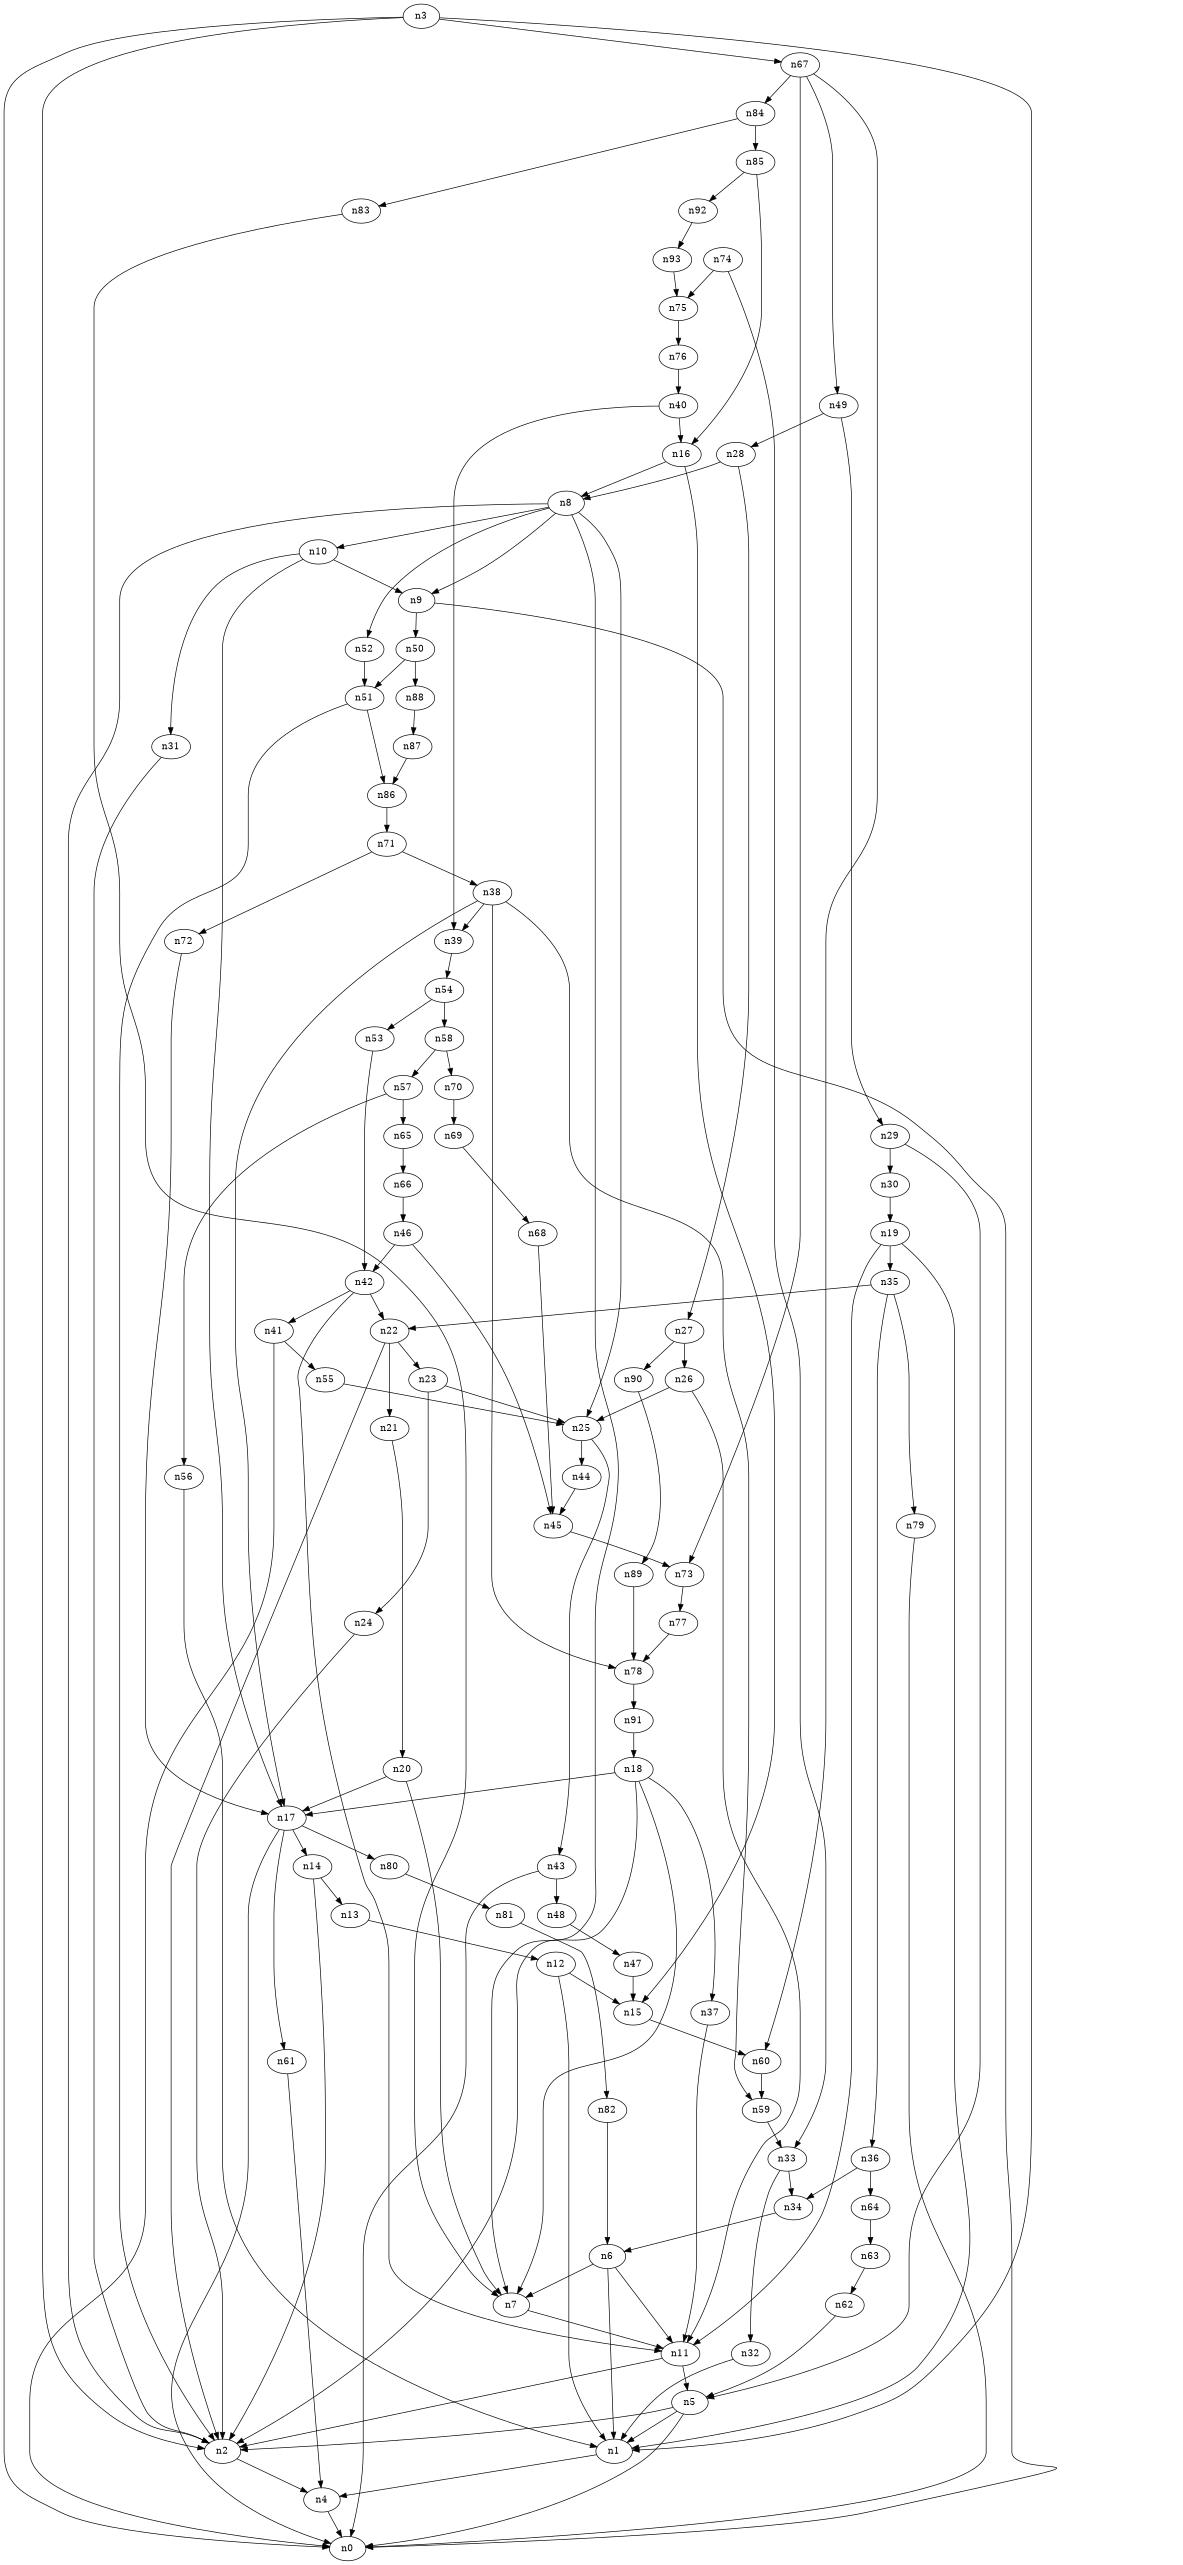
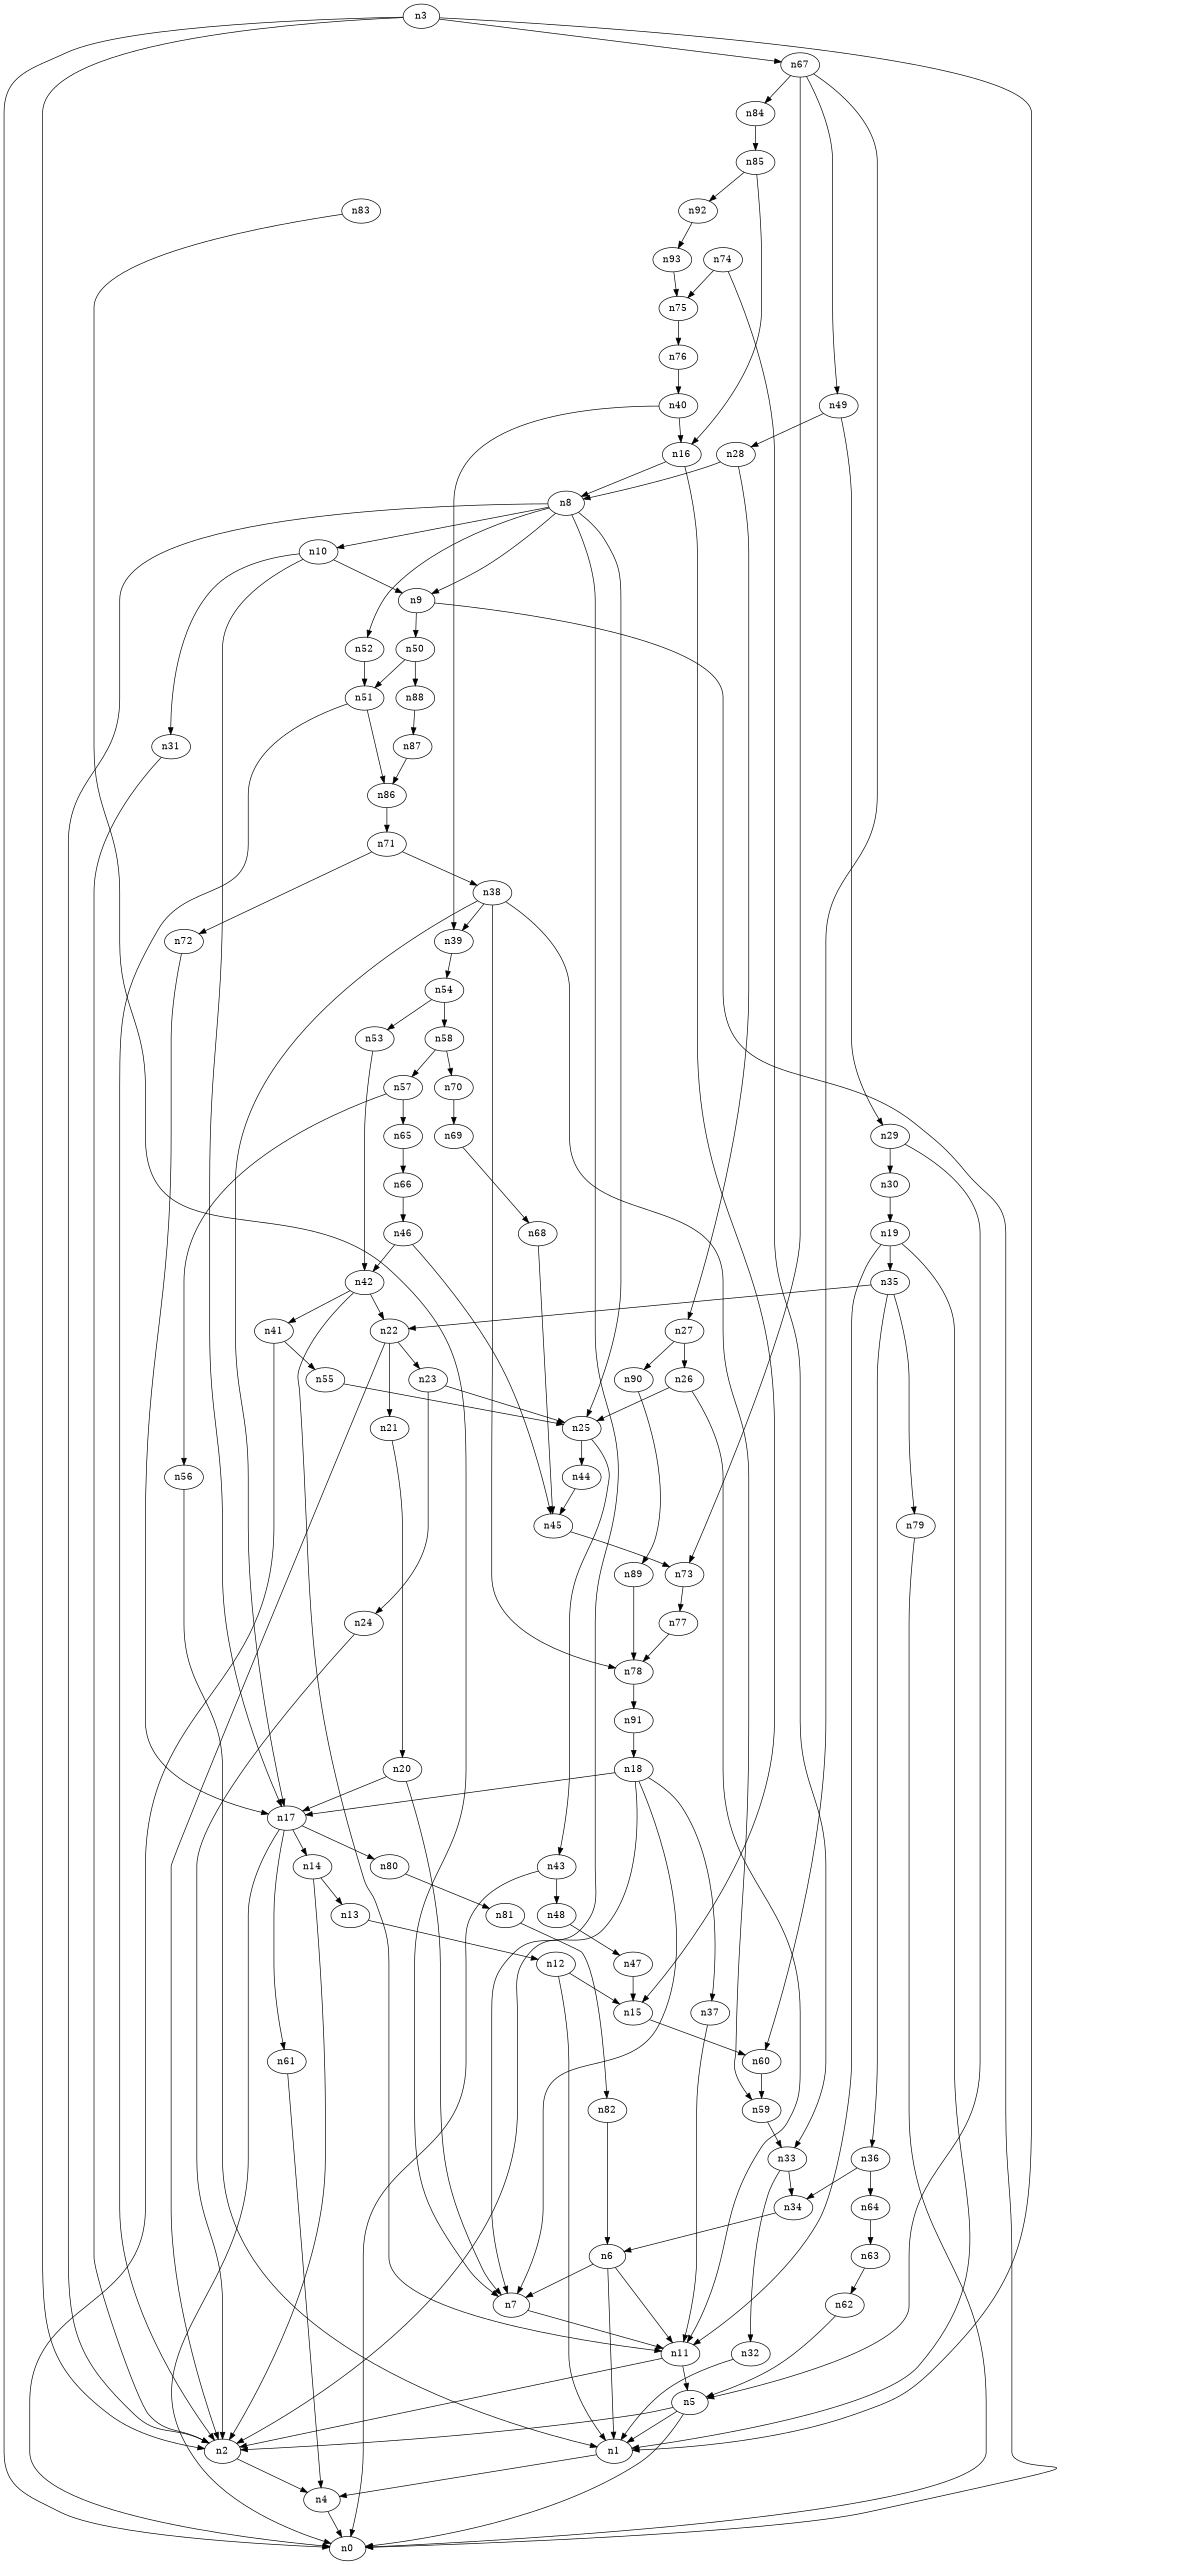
(562, 162) -> none
